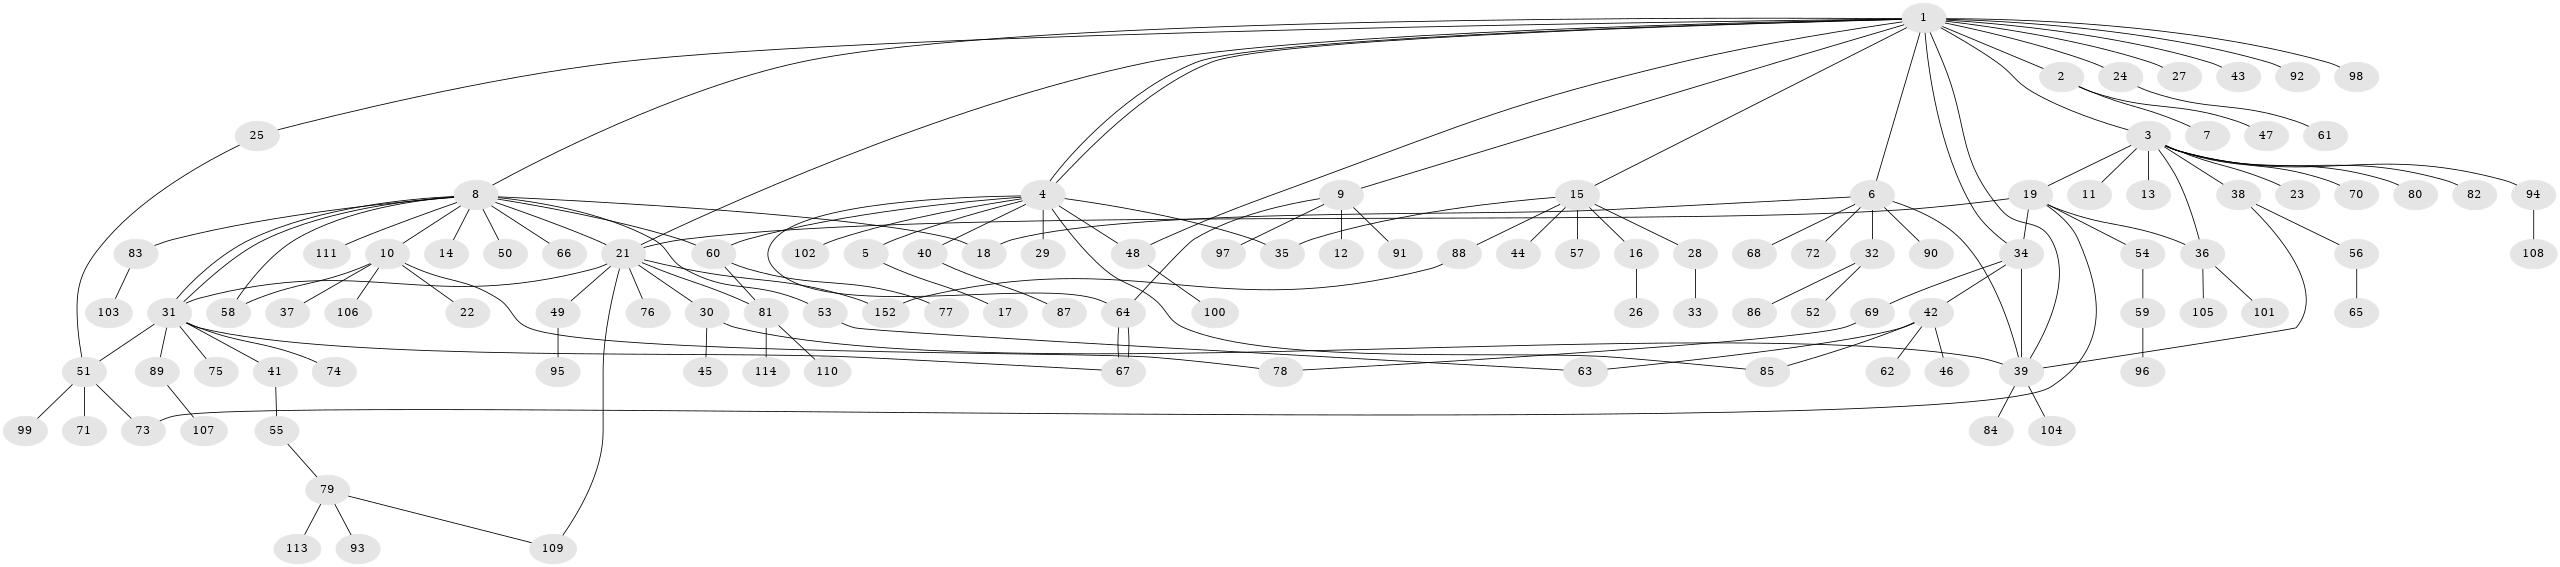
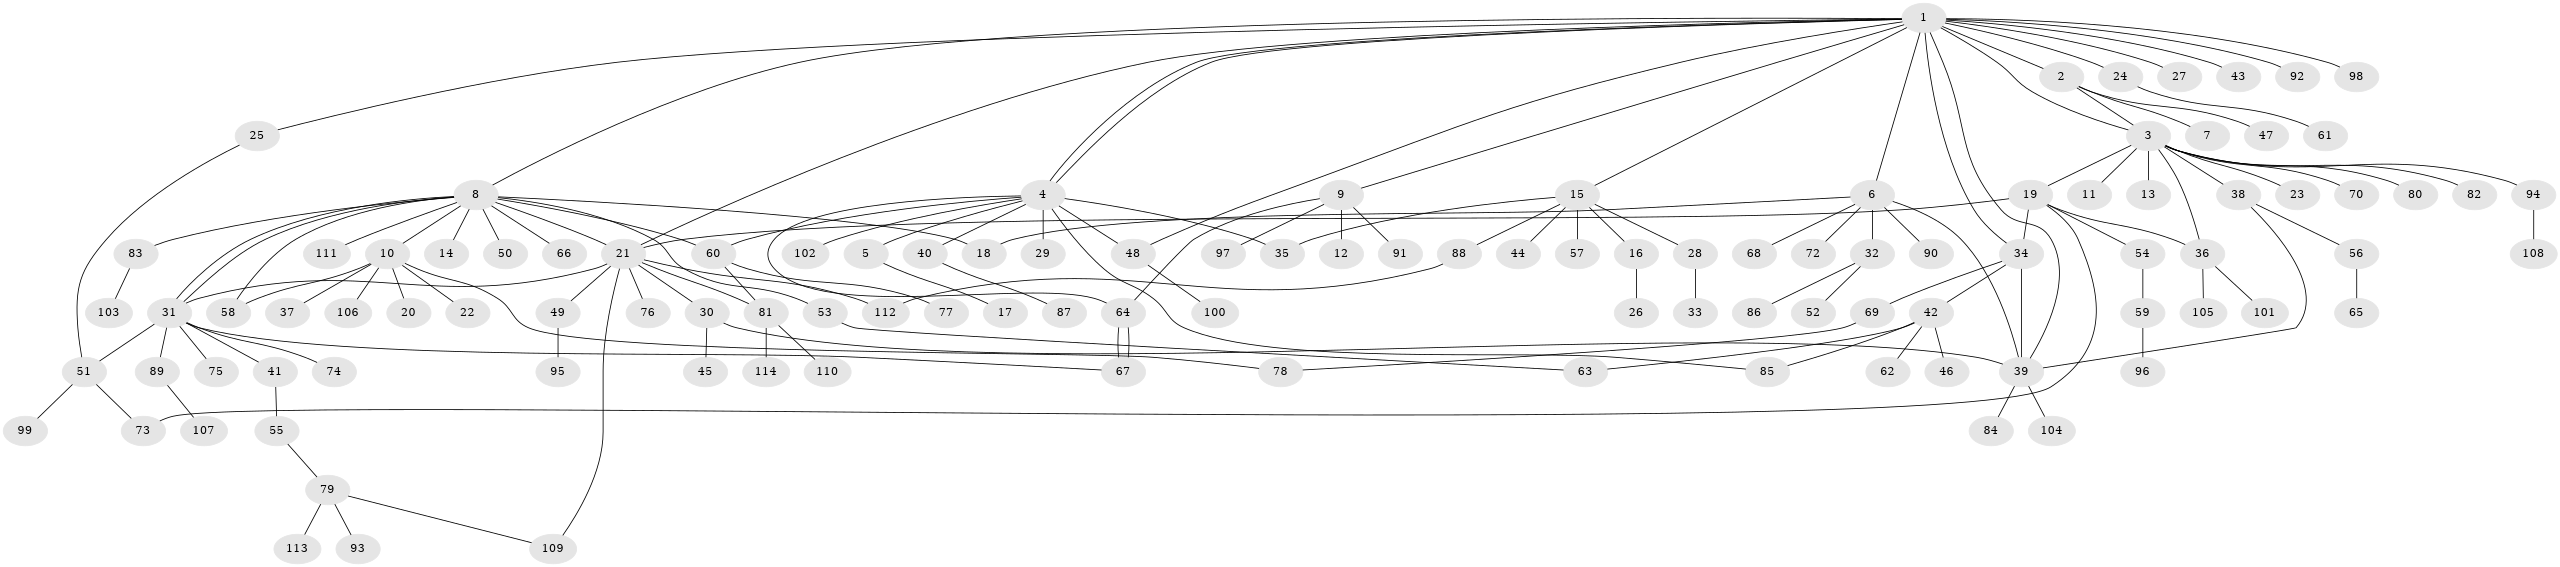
none -> (2105, 106)
none -> (409, 313)
(886, 313) -> (886, 313)
(84, 431) -> none
